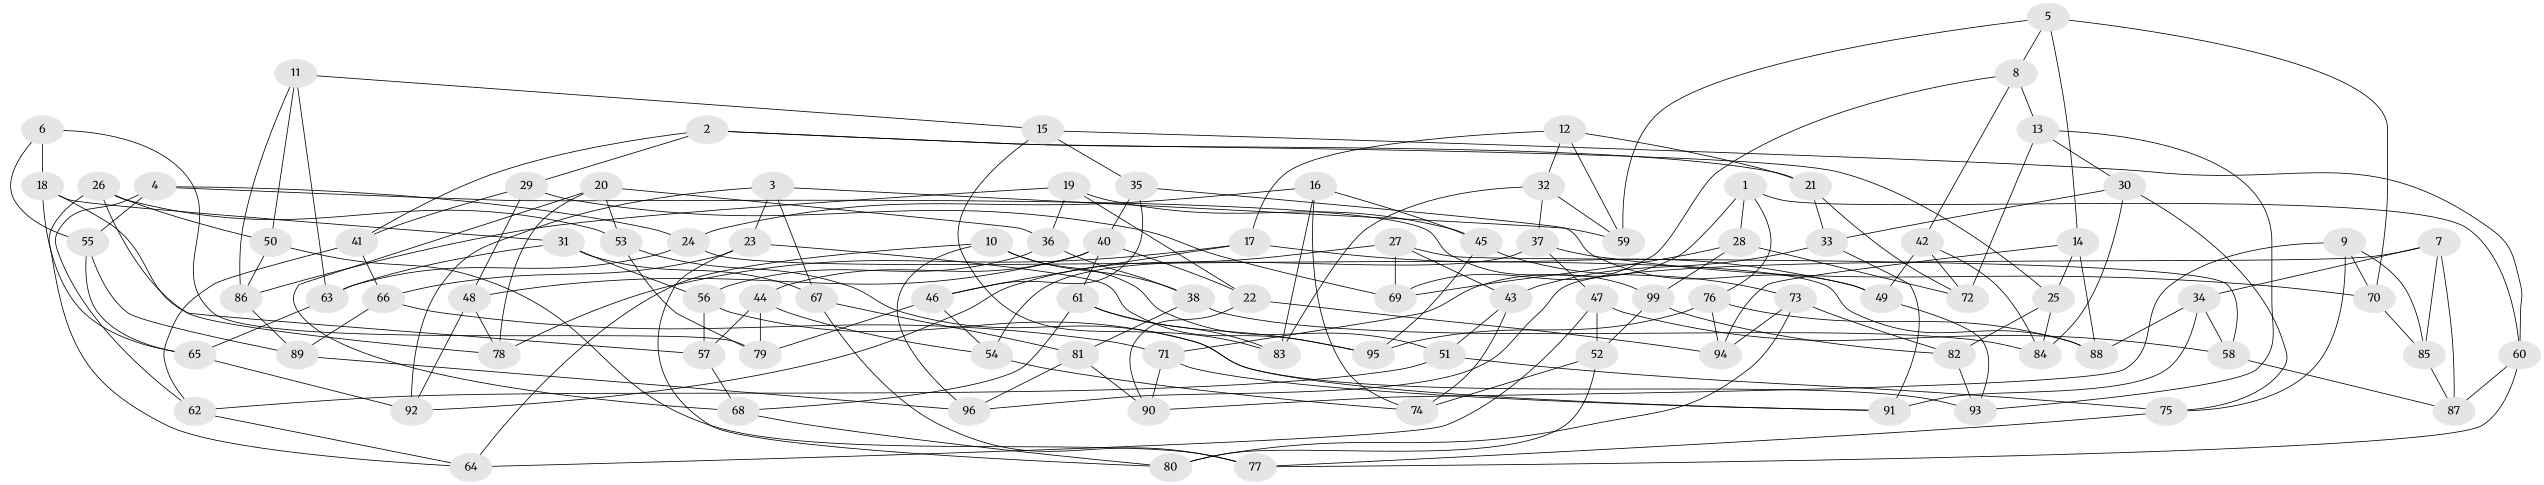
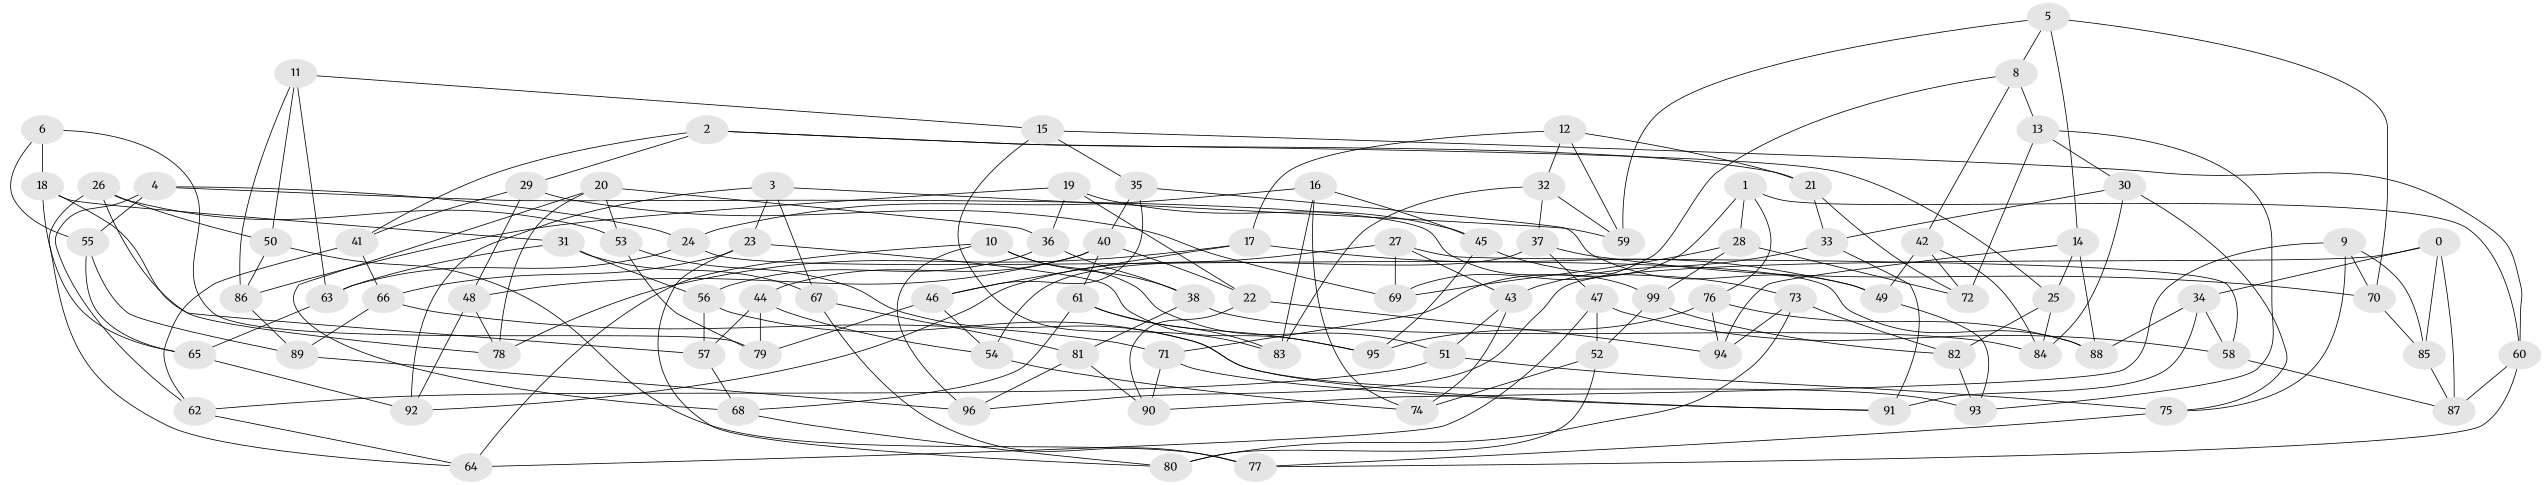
(2439, 242) -> (2439, 242)
